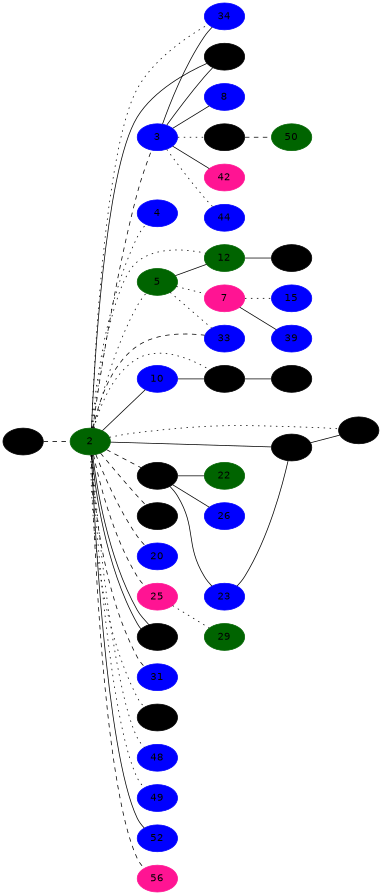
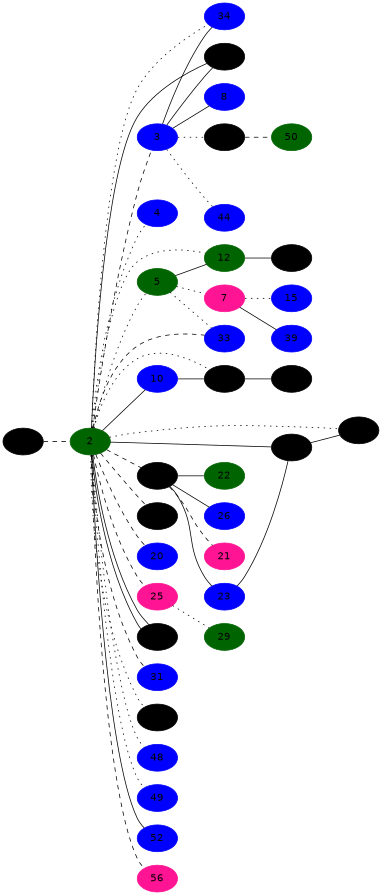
(224, 178) -> none
none -> (224, 556)
